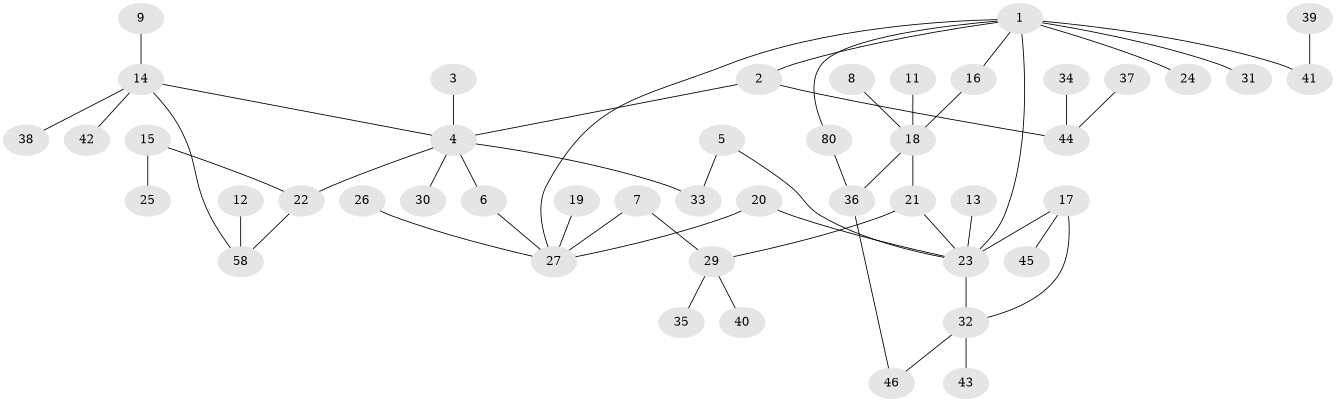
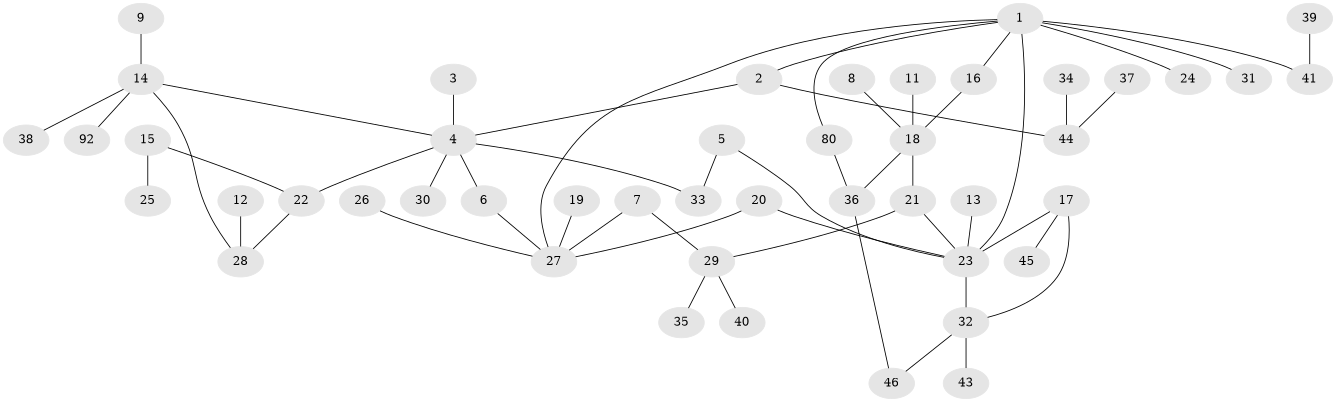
(87, 140) -> (87, 140)
(241, 262) -> (241, 262)
